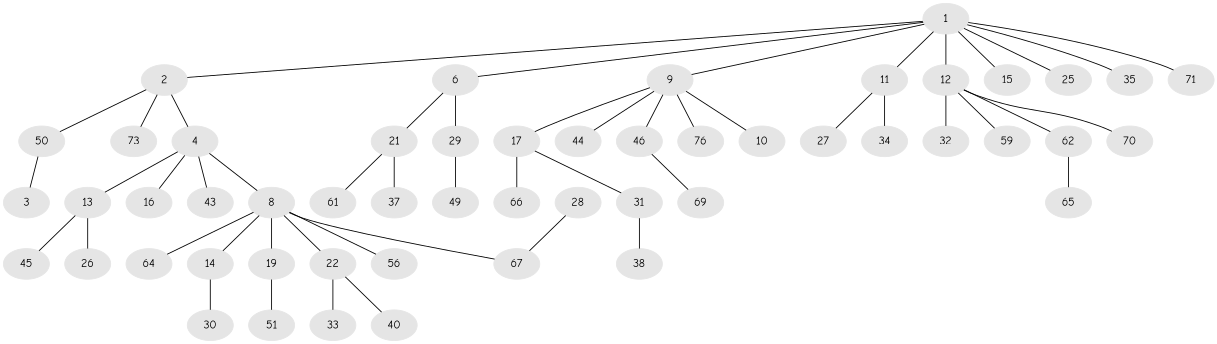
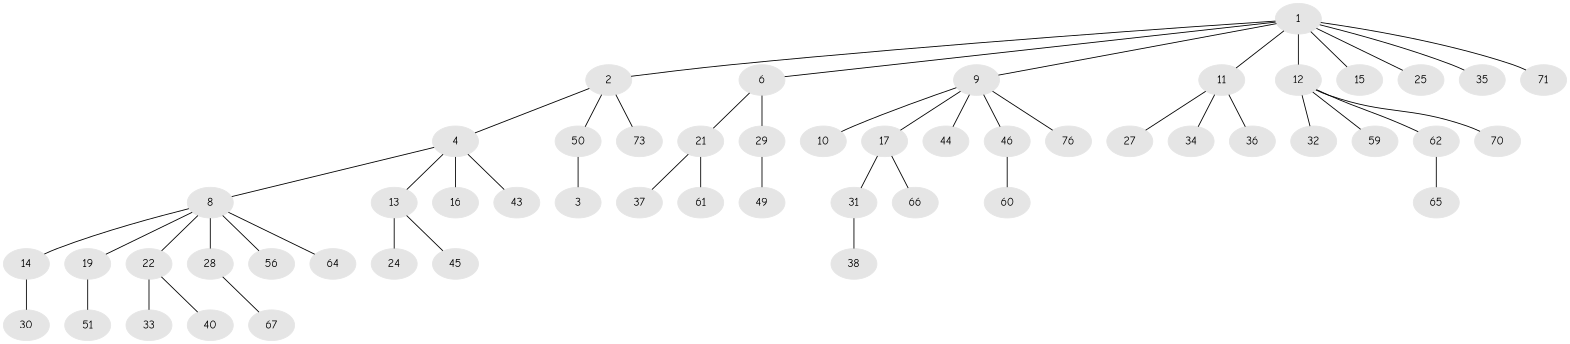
none -> (1252, 141)
(701, 203) -> (1007, 203)
(391, 239) -> (210, 233)
(88, 264) -> (394, 264)
